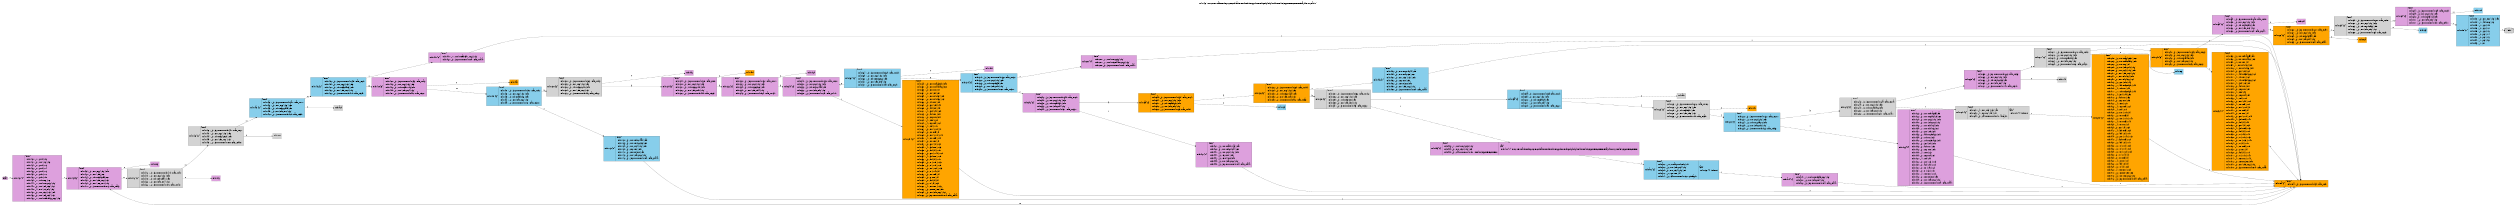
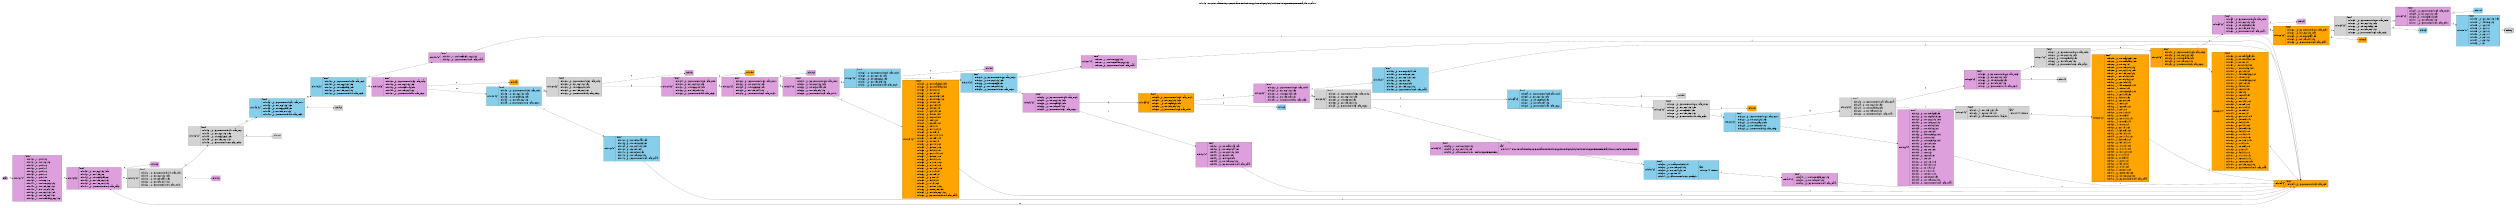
(2509, 31) -> (2509, 31)
(2179, 72) -> none
(842, 84) -> (841, 83)
(1282, 93) -> (1282, 93)
